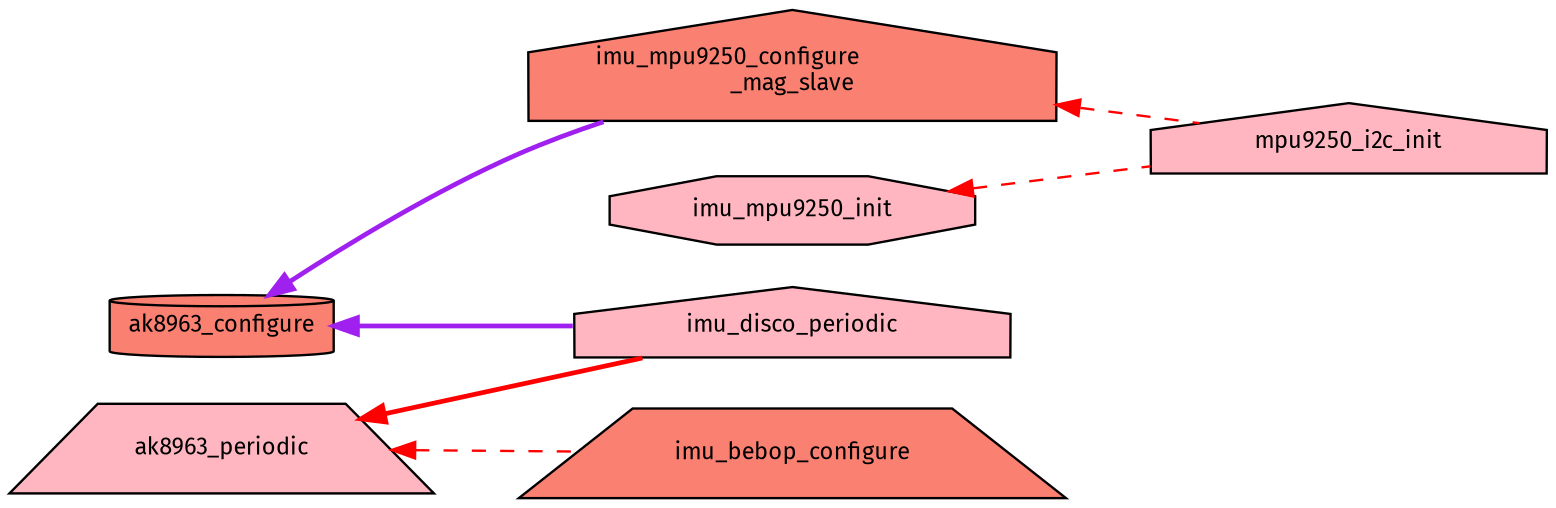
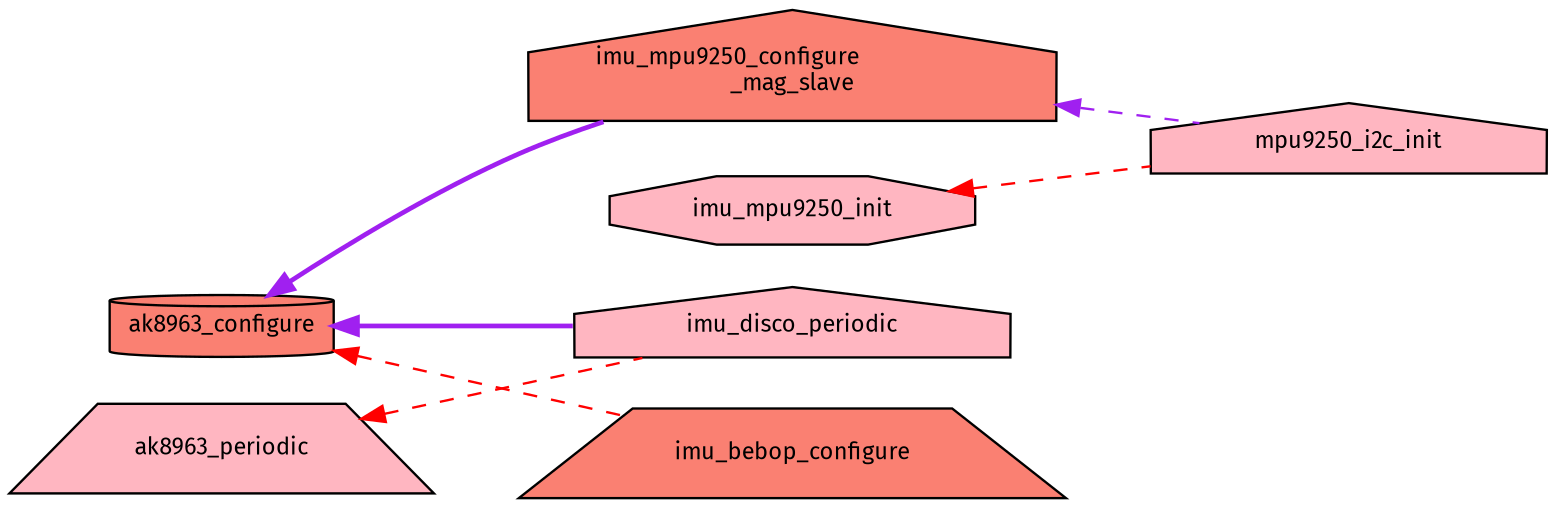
(1140, 116) -> (1140, 116)
(513, 386) -> (539, 380)
(496, 451) -> (464, 380)
